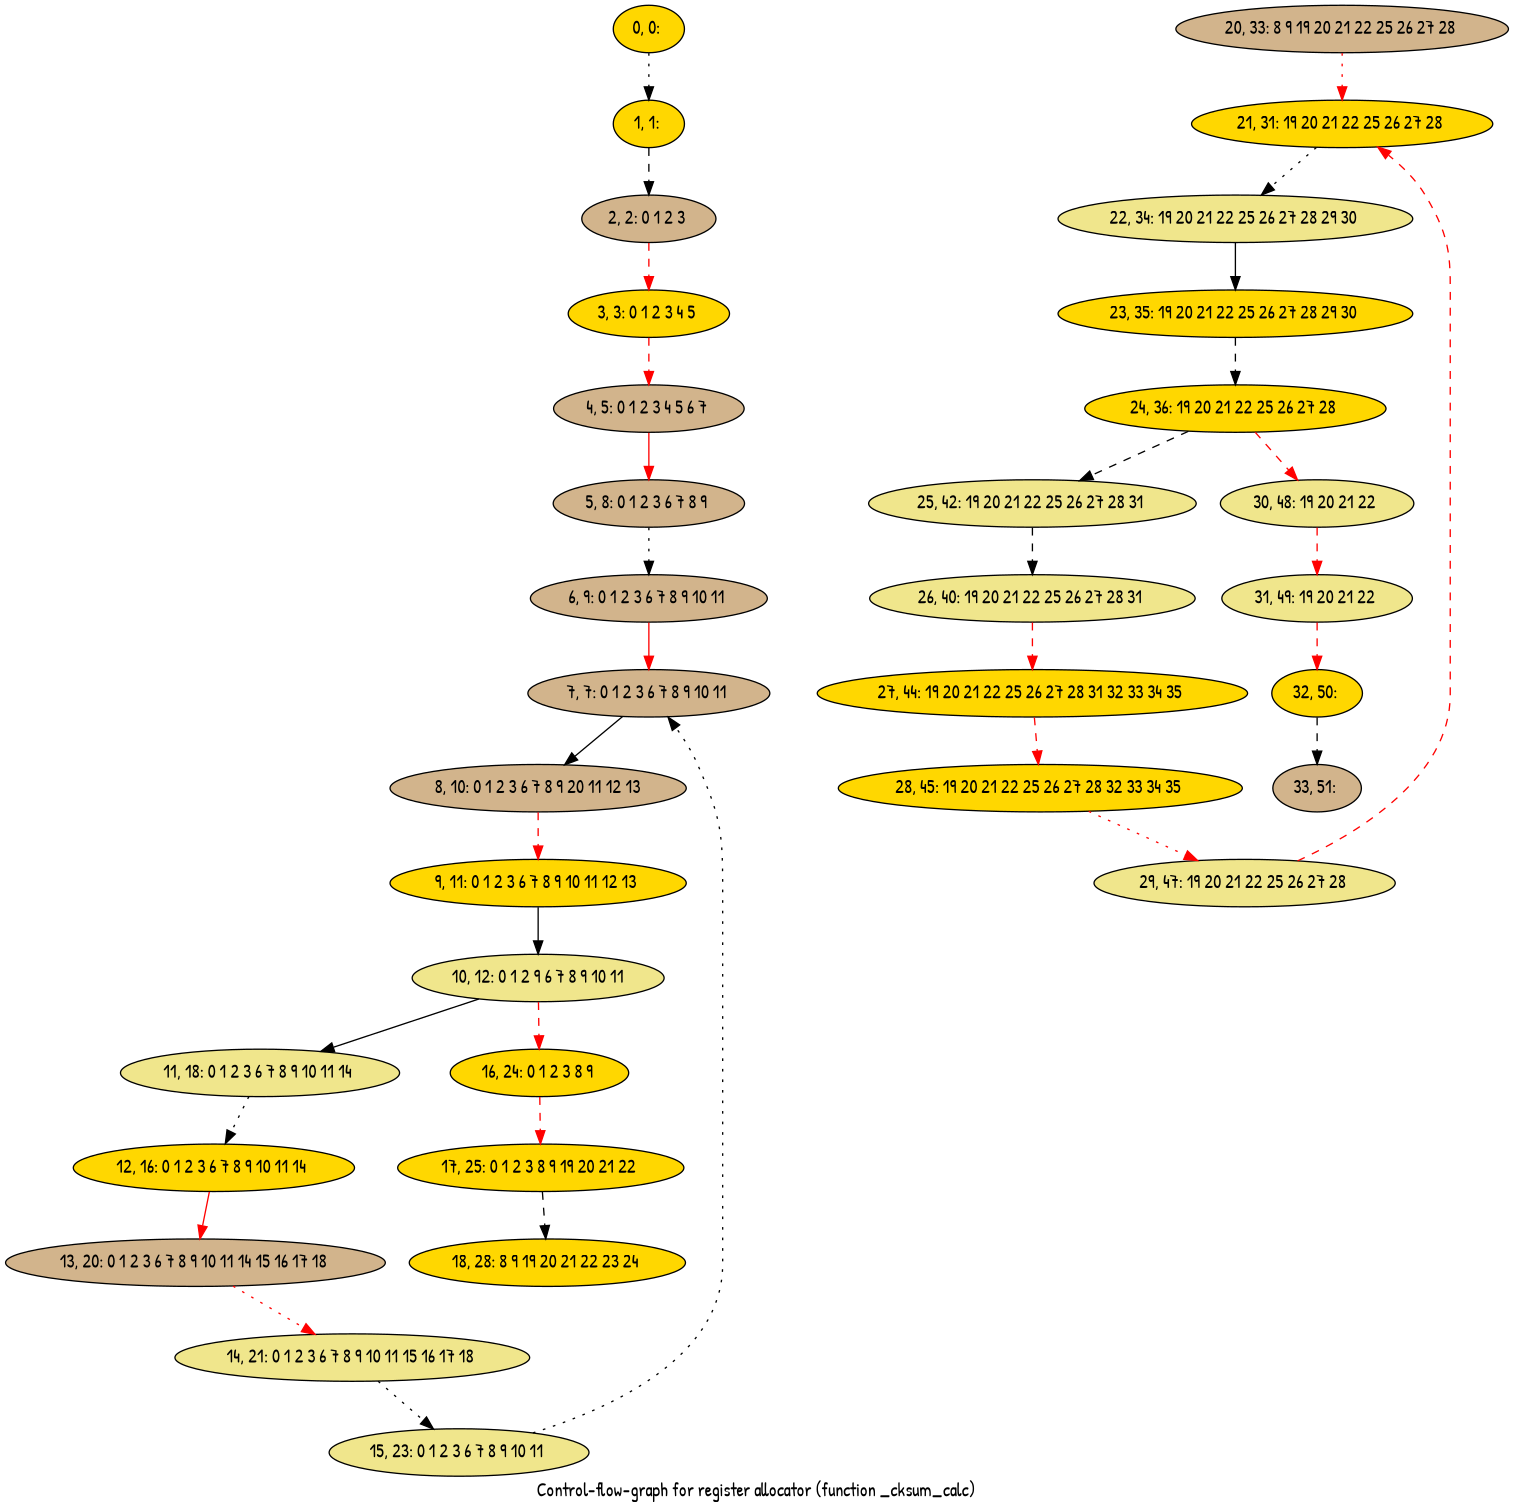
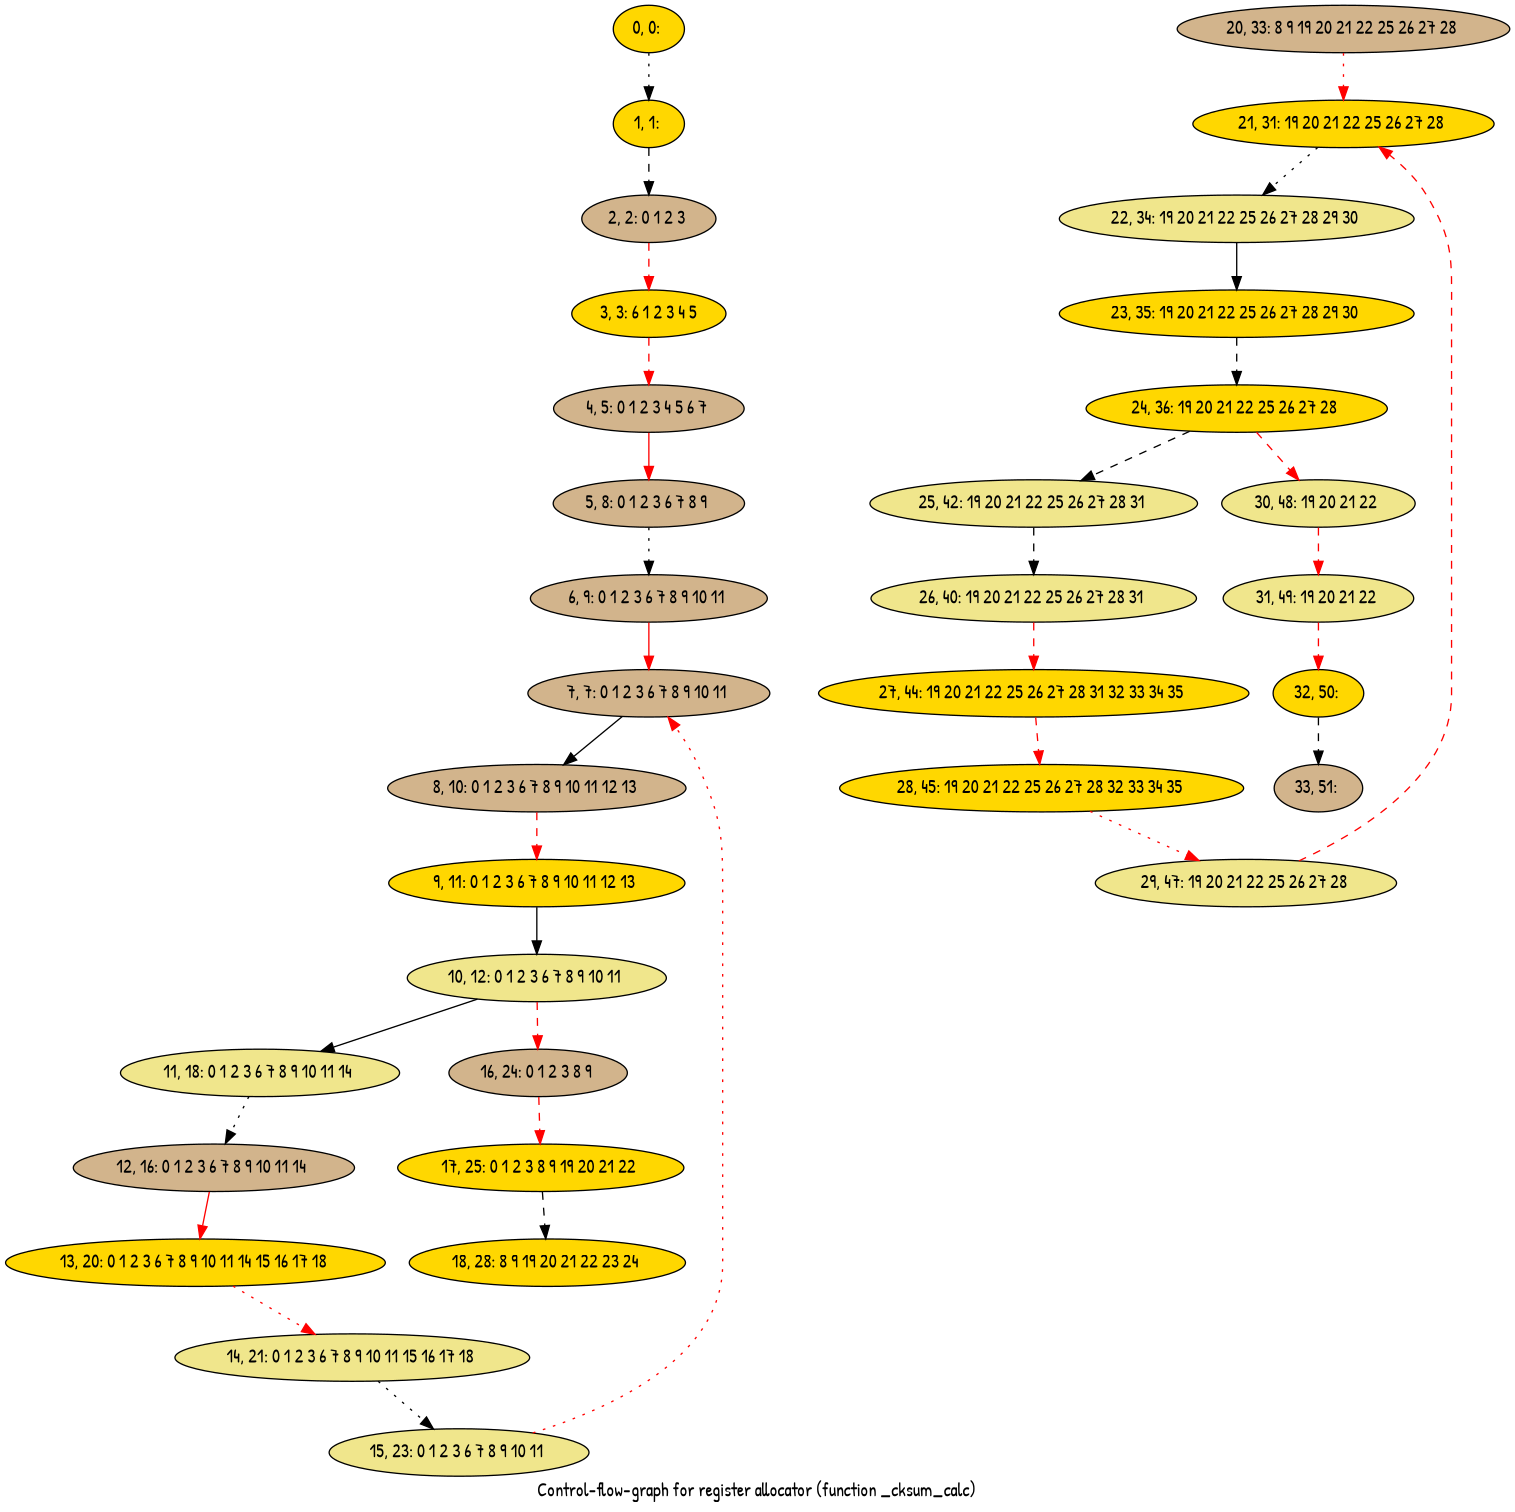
(649, 314) -> (649, 314)
(538, 788) -> (537, 788)
(538, 978) -> (537, 978)
(539, 1073) -> (538, 1073)
(723, 1127) -> (723, 1127)
(214, 1168) -> (214, 1168)
(195, 1263) -> (195, 1263)
